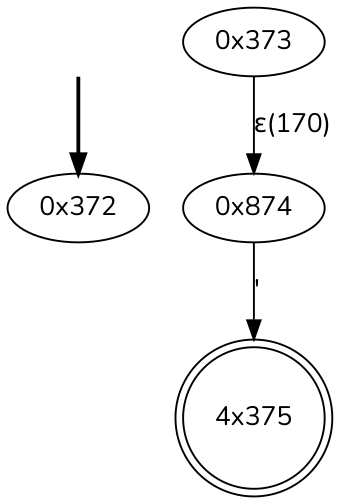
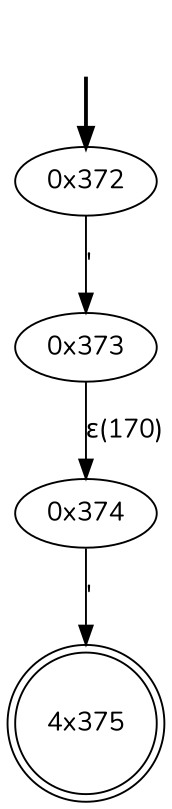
(254, 208) -> (86, 513)
none -> (86, 255)
